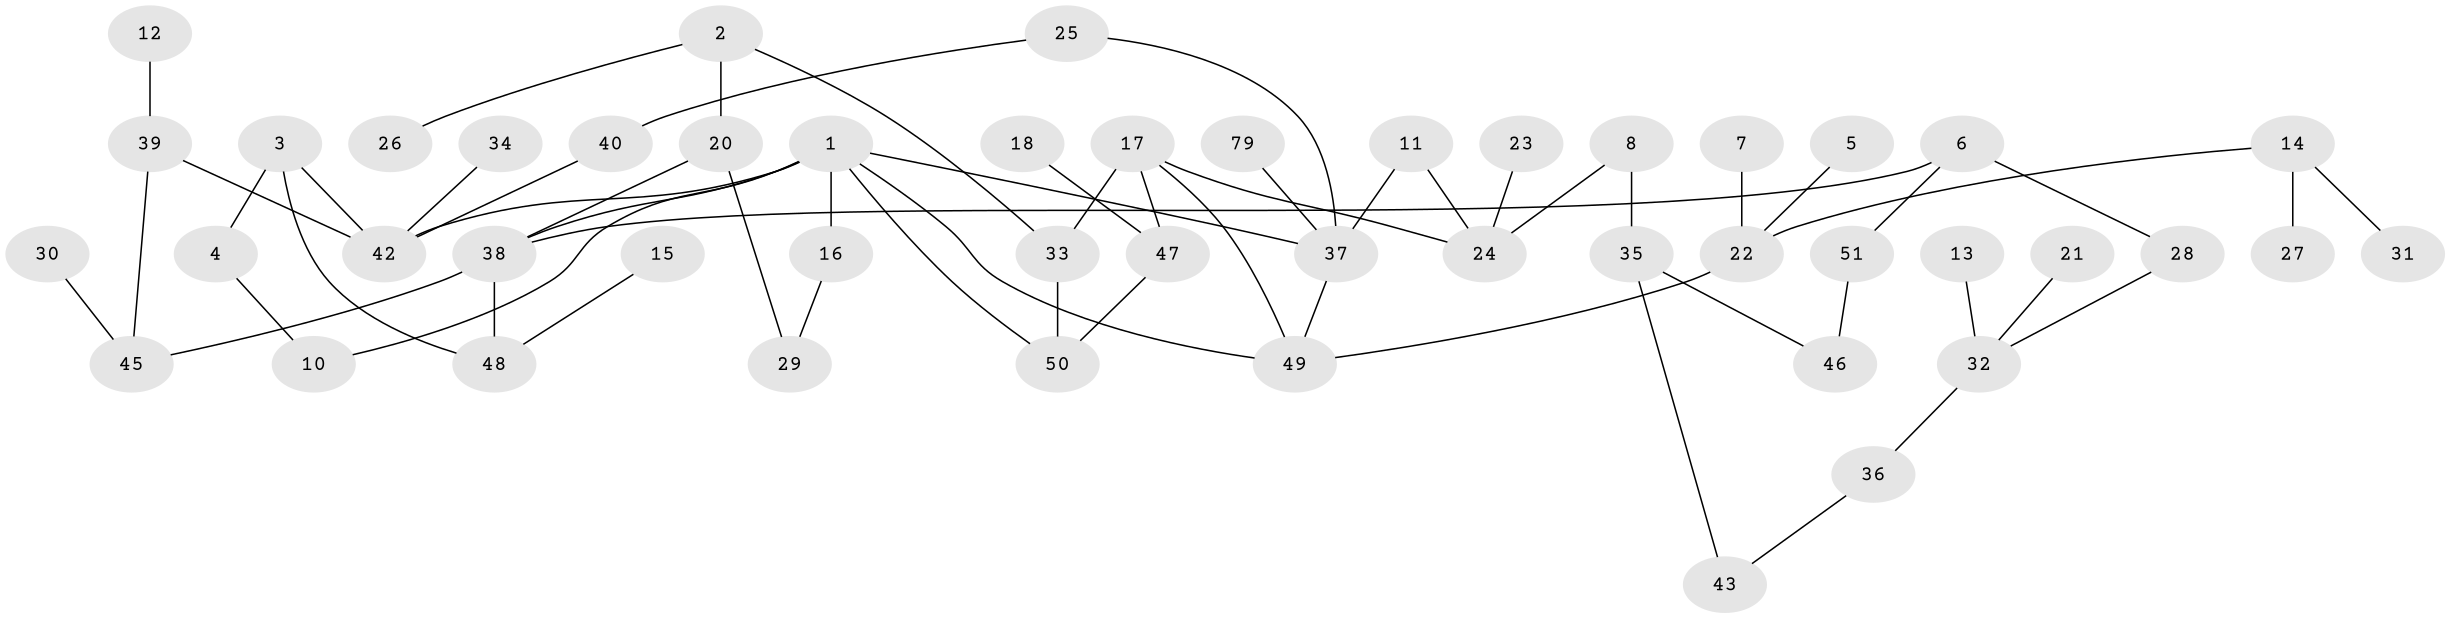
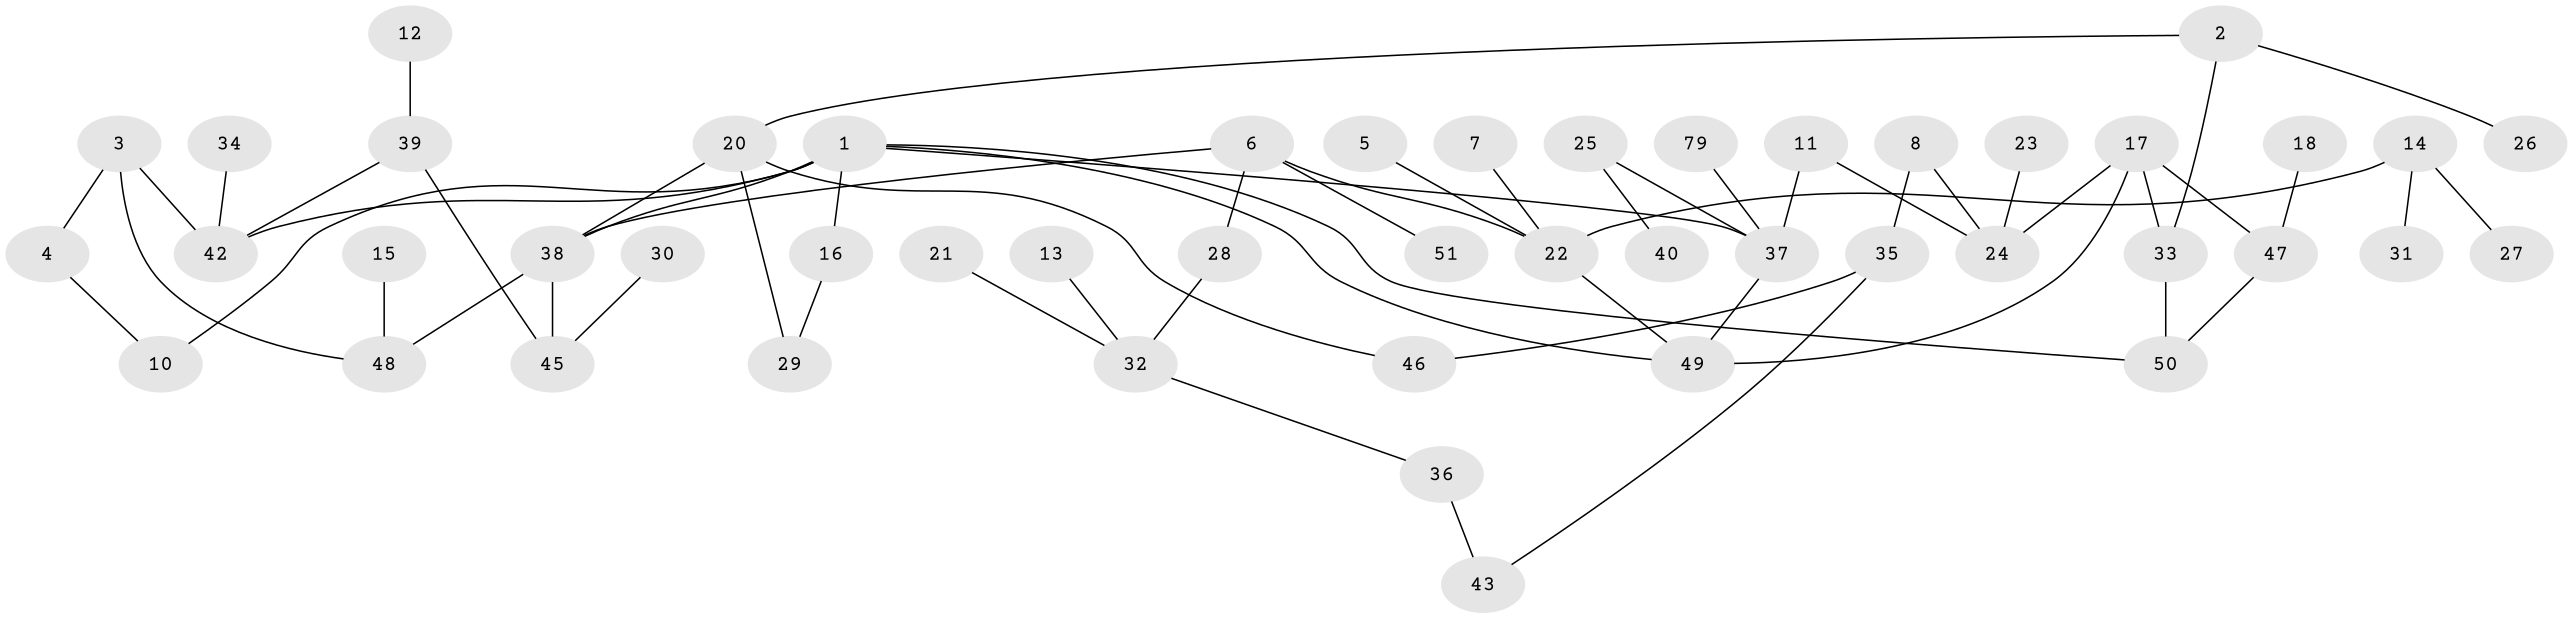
(497, 199) -> none
none -> (1411, 200)
(1844, 309) -> (1086, 218)
